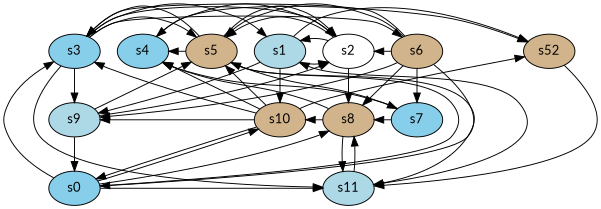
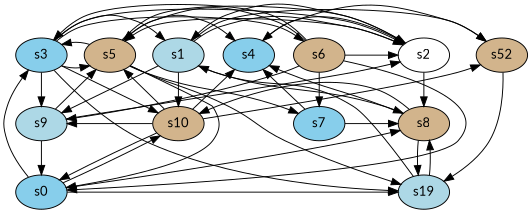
(386, 82) -> (296, 89)
(164, 87) -> (103, 86)
(447, 139) -> (206, 146)
(348, 188) -> (424, 192)
